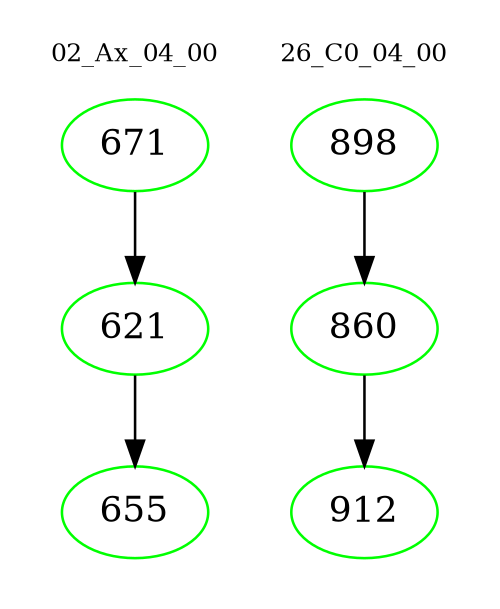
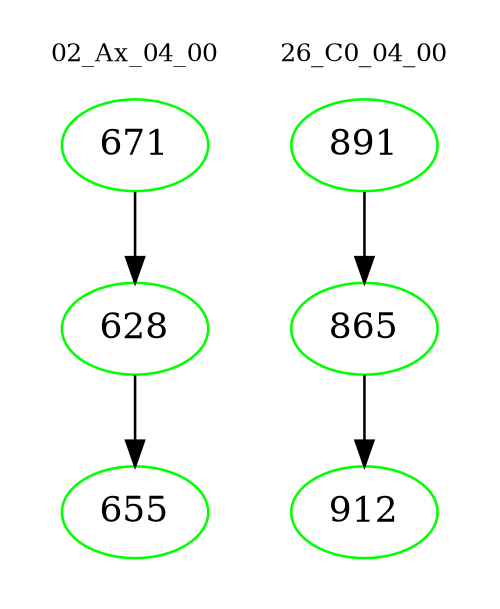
(364, 145) -> (364, 145)
(135, 329) -> (135, 329)
(364, 329) -> (364, 329)
